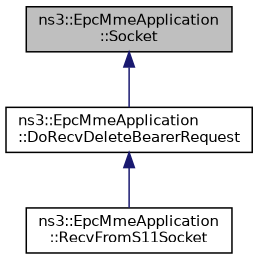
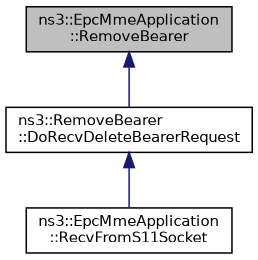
(129, 29) -> (129, 29)
(129, 130) -> (129, 130)
